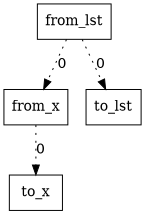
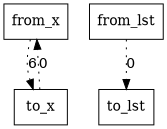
(57, 60) -> (39, 69)
(41, 150) -> (33, 64)
